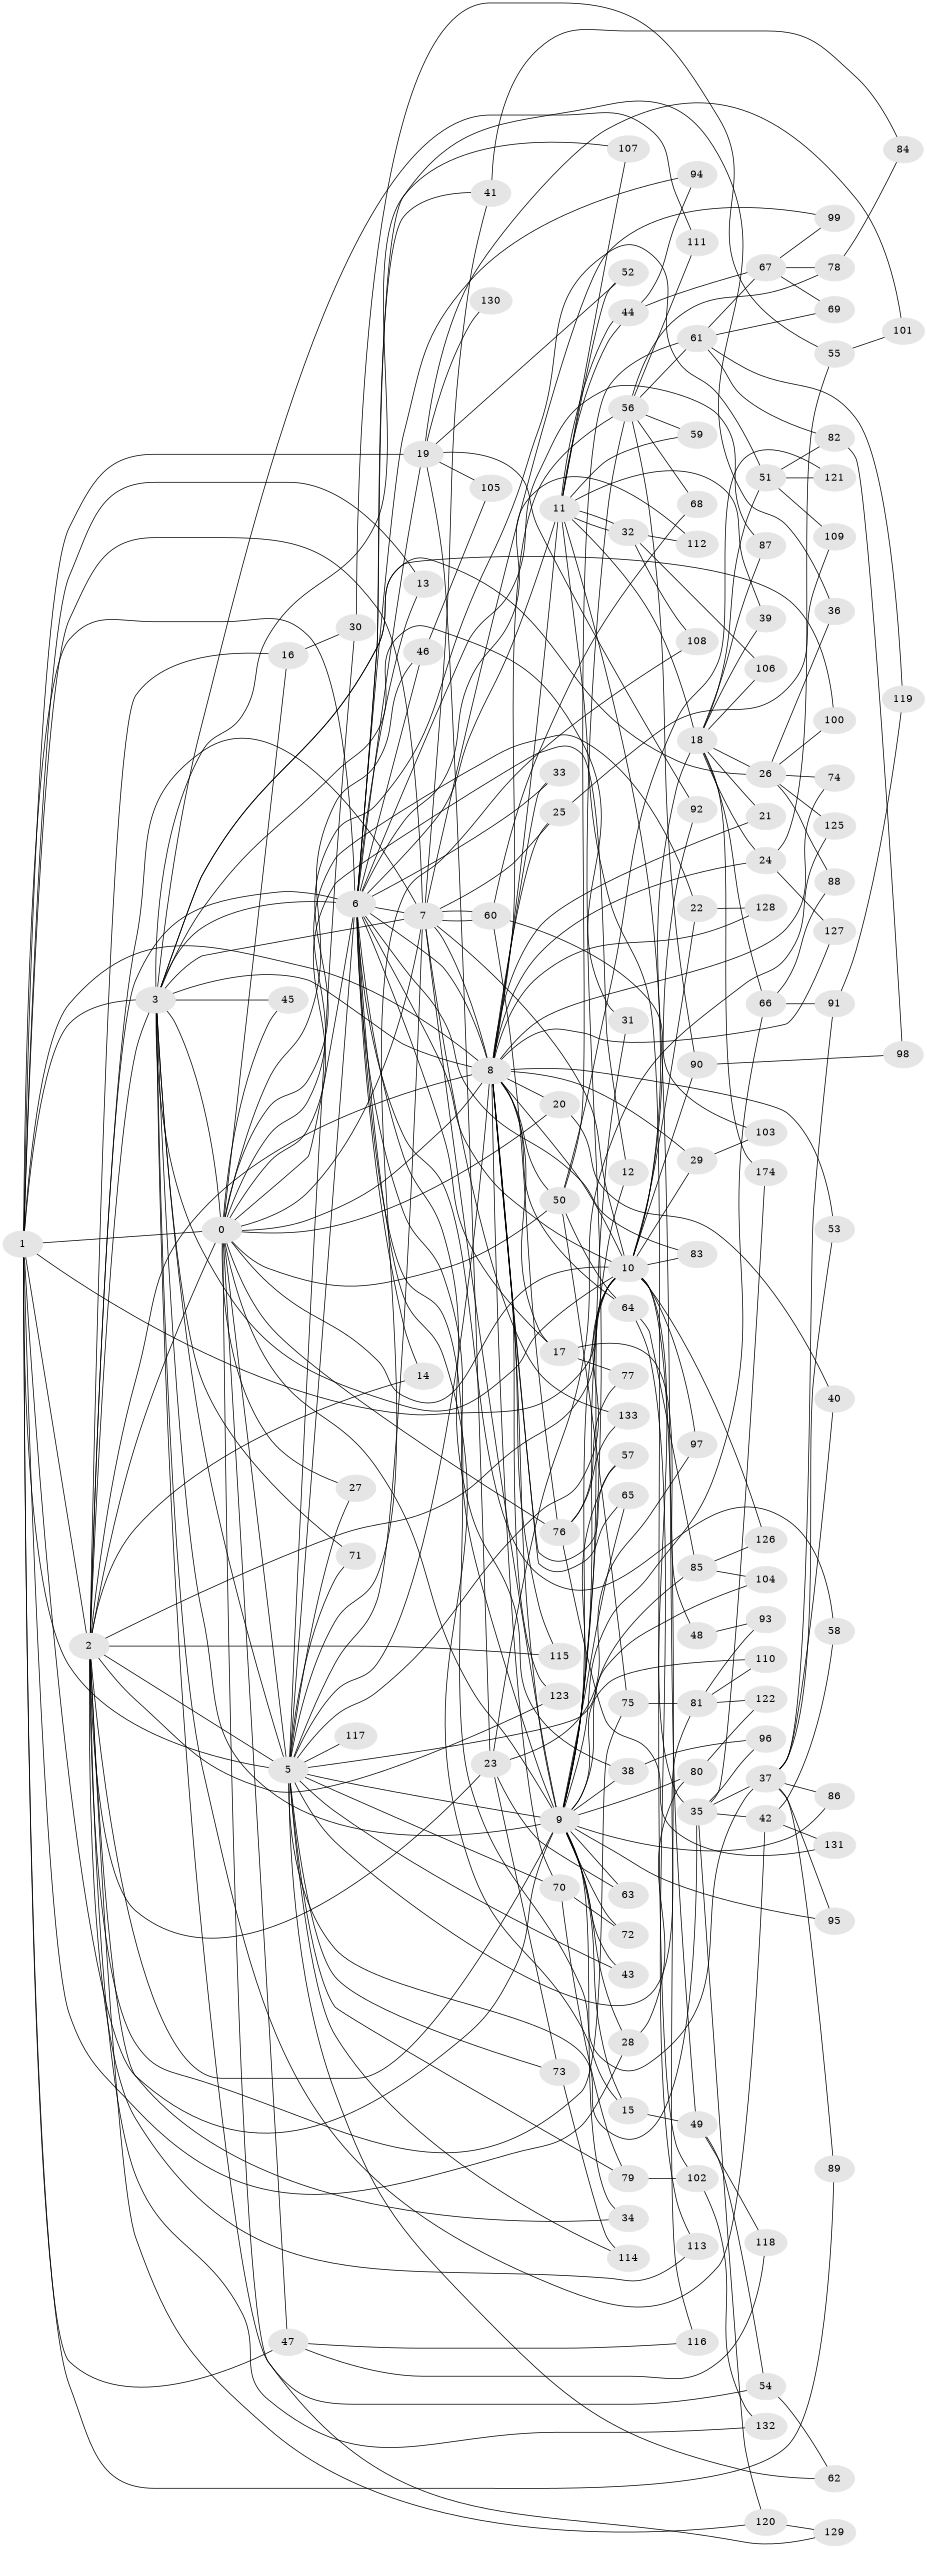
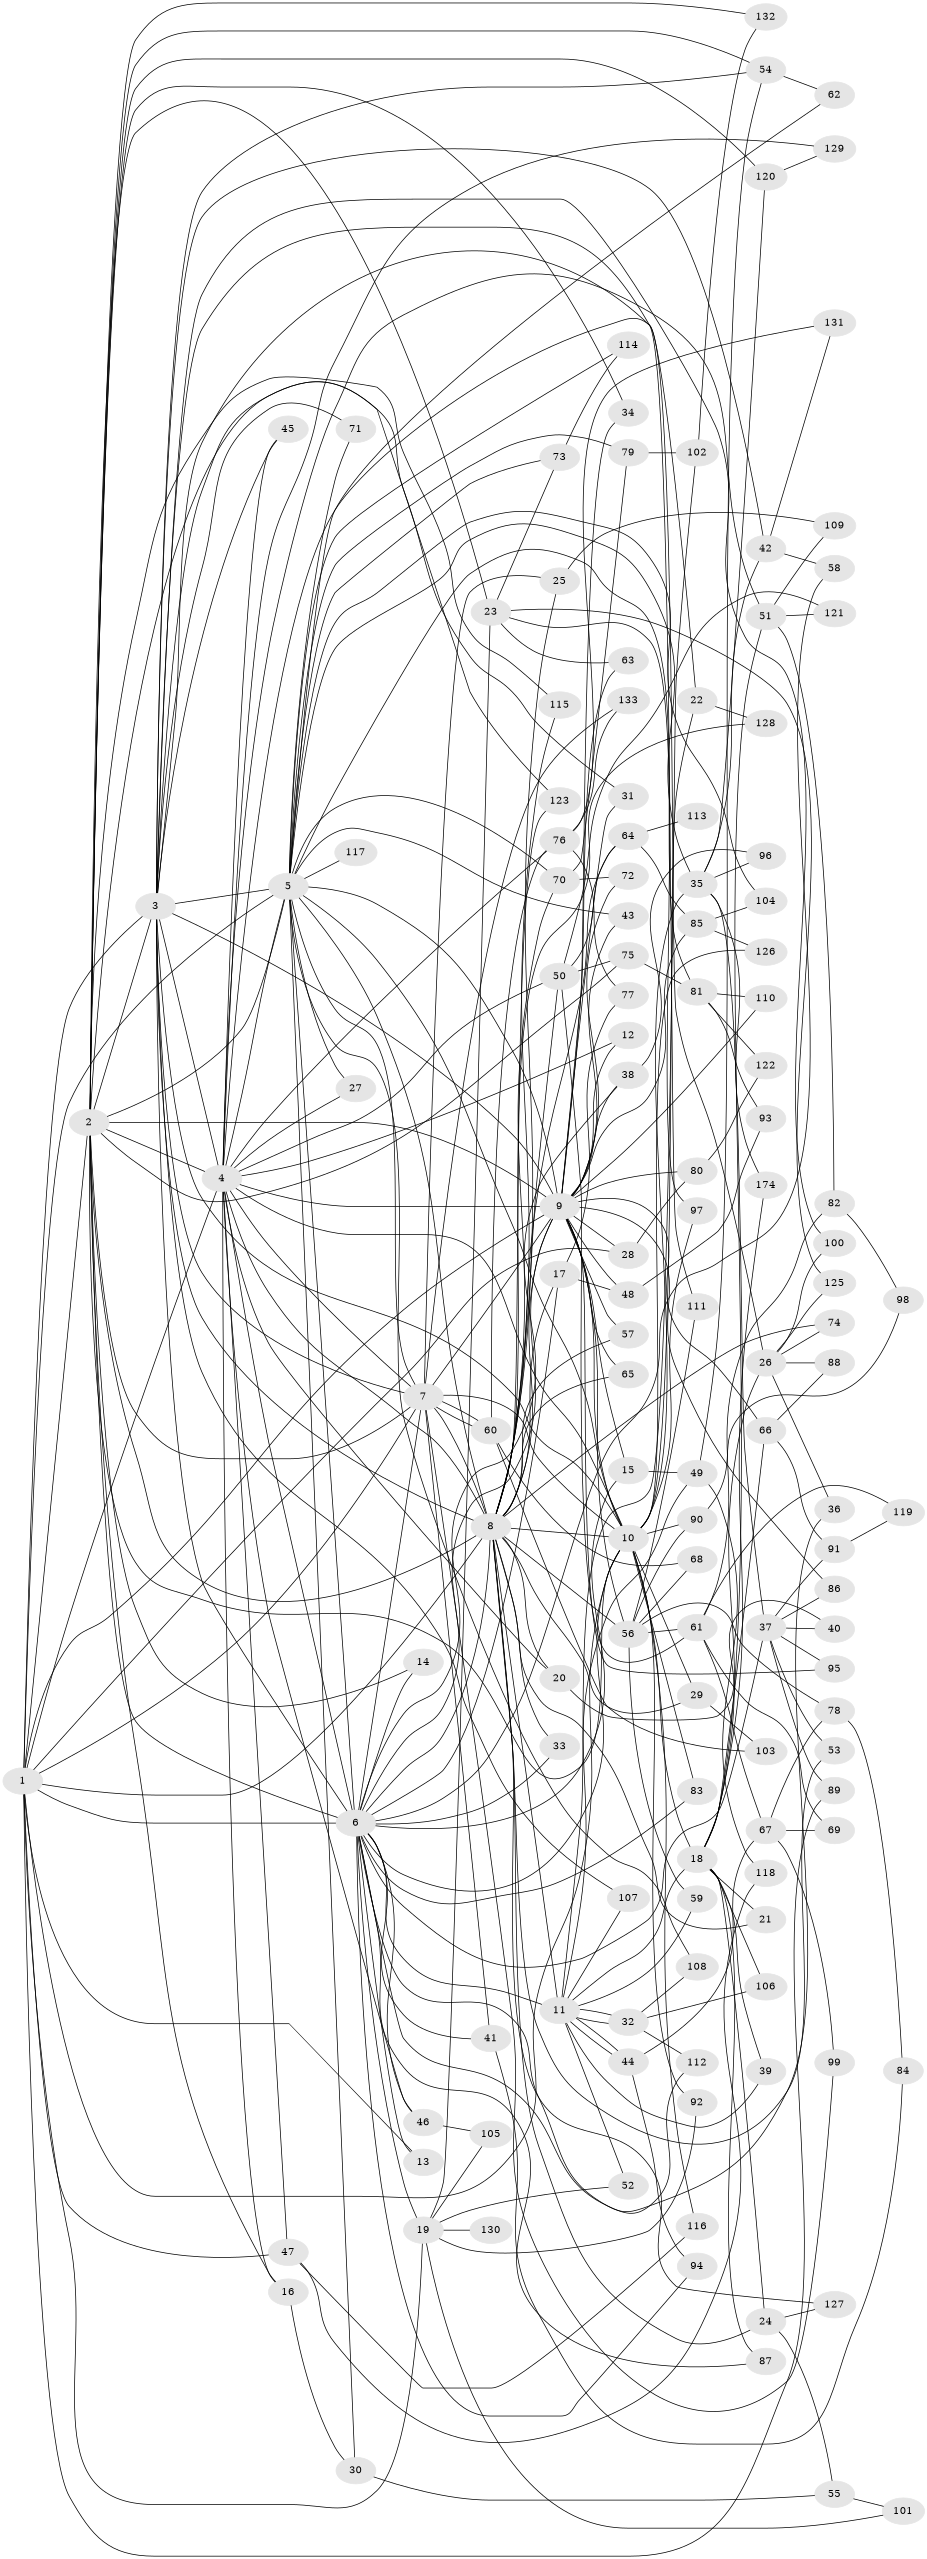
(222, 1230) -> (222, 1179)
none -> (592, 1255)
(179, 2178) -> (137, 64)
